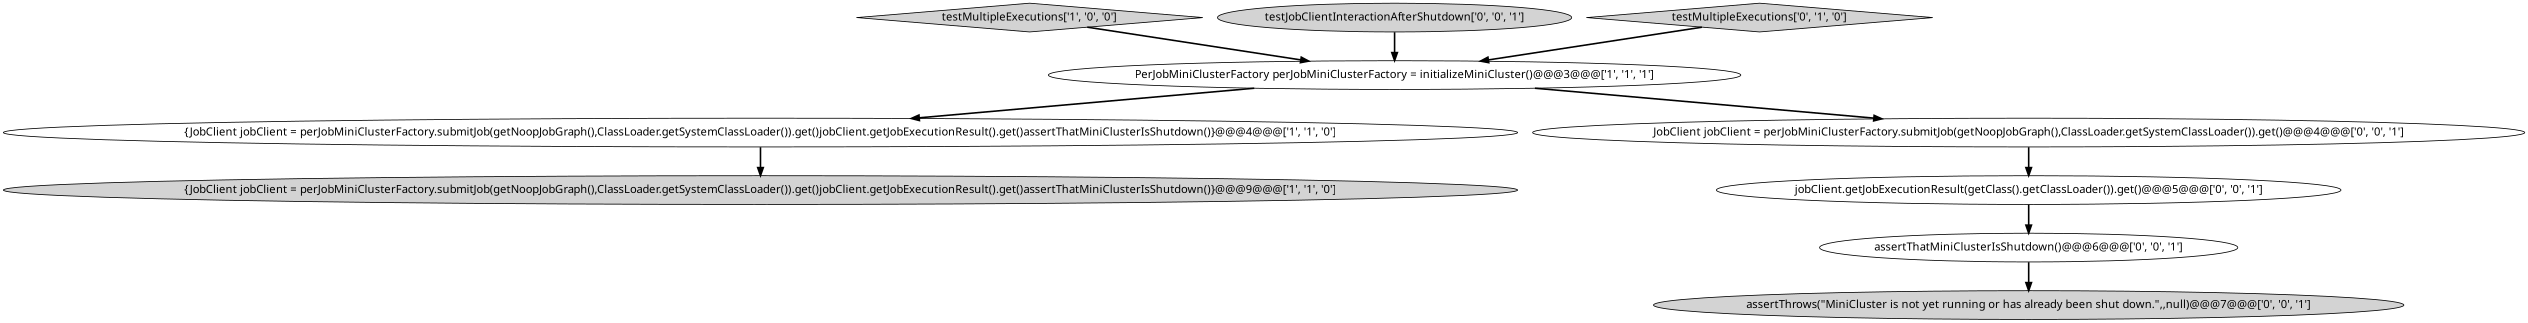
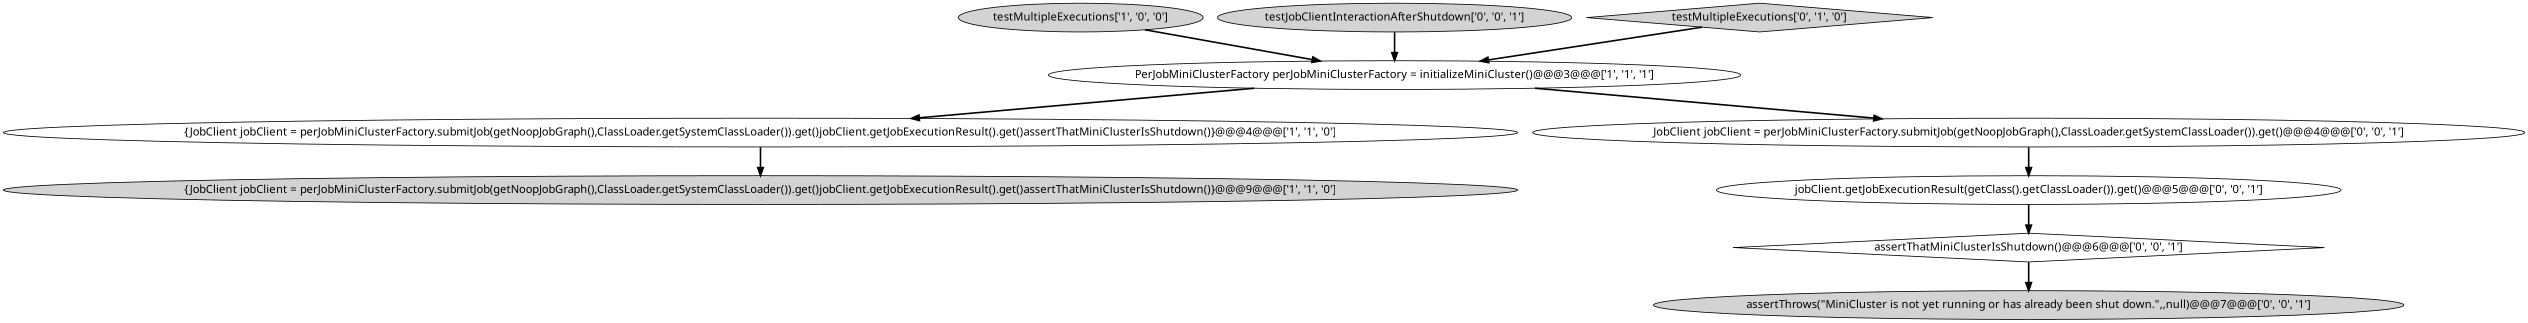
(1030, 18) -> (1081, 18)
(2029, 248) -> (2029, 248)
